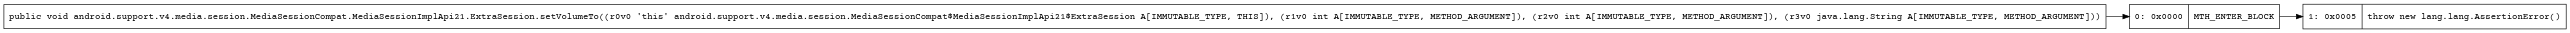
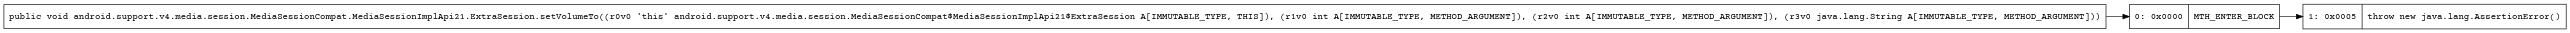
(2464, 16) -> (2464, 16)
